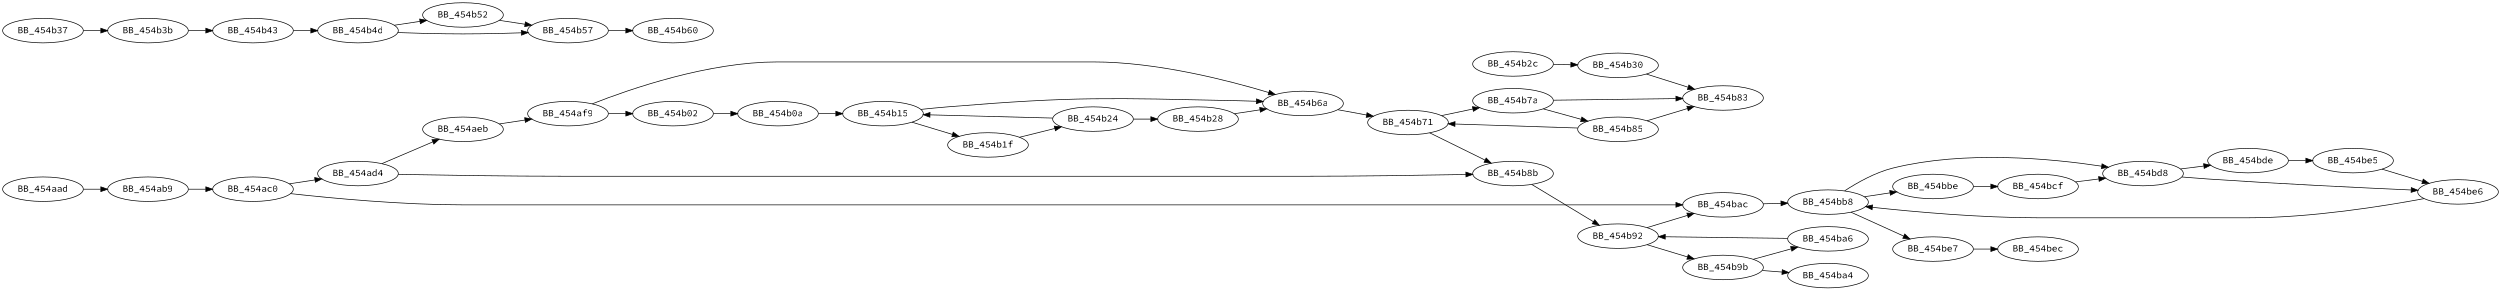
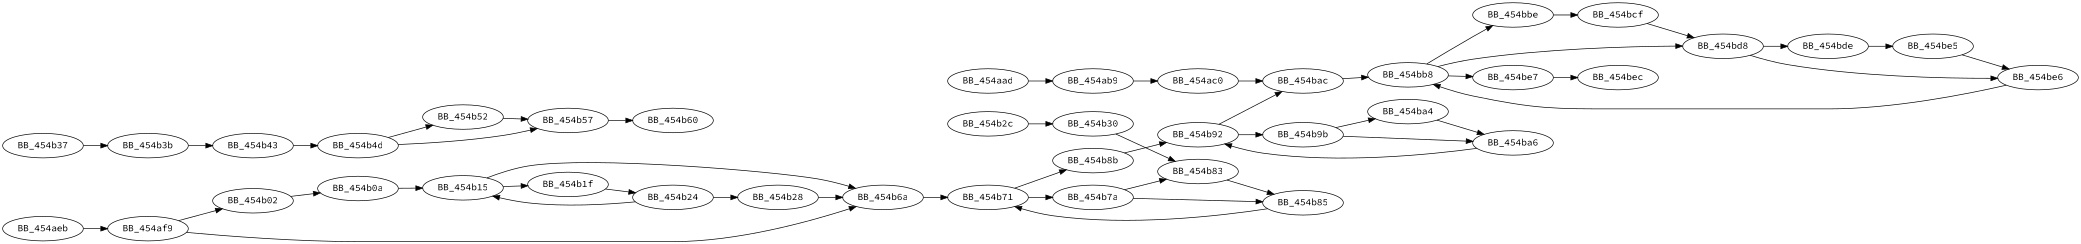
(1667, 115) -> (1247, 186)
none -> (1457, 126)
(358, 174) -> none
